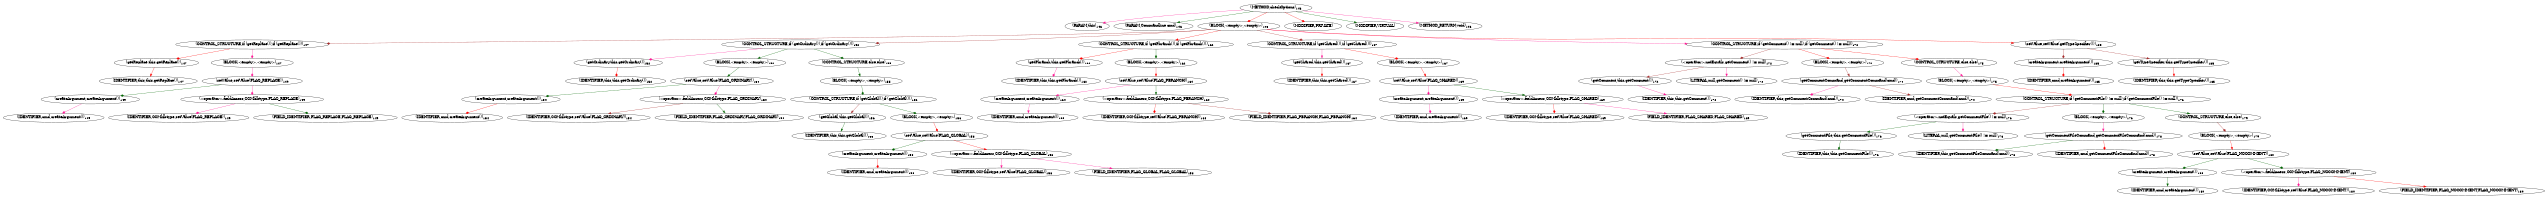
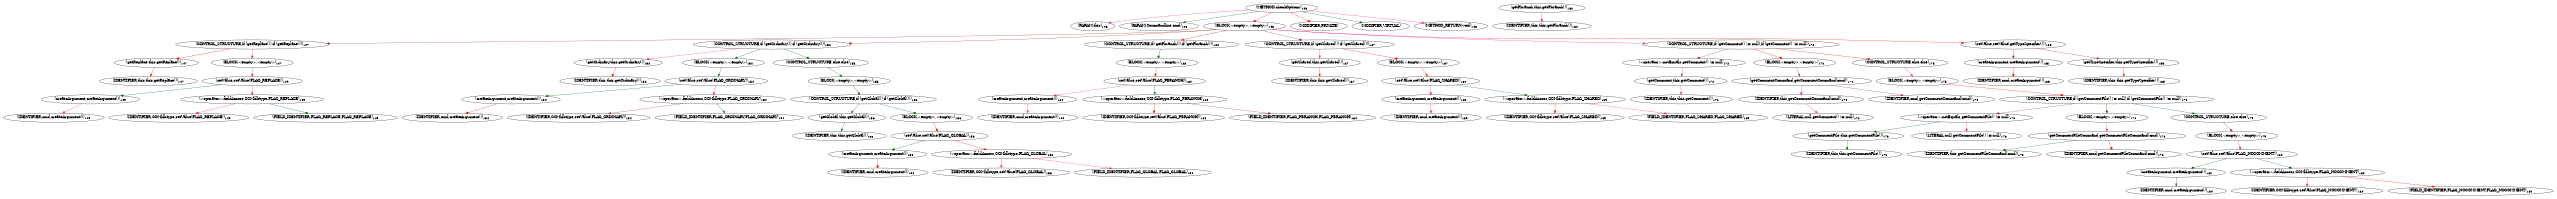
(1108, 54) -> none
(1727, 71) -> (1811, 108)
